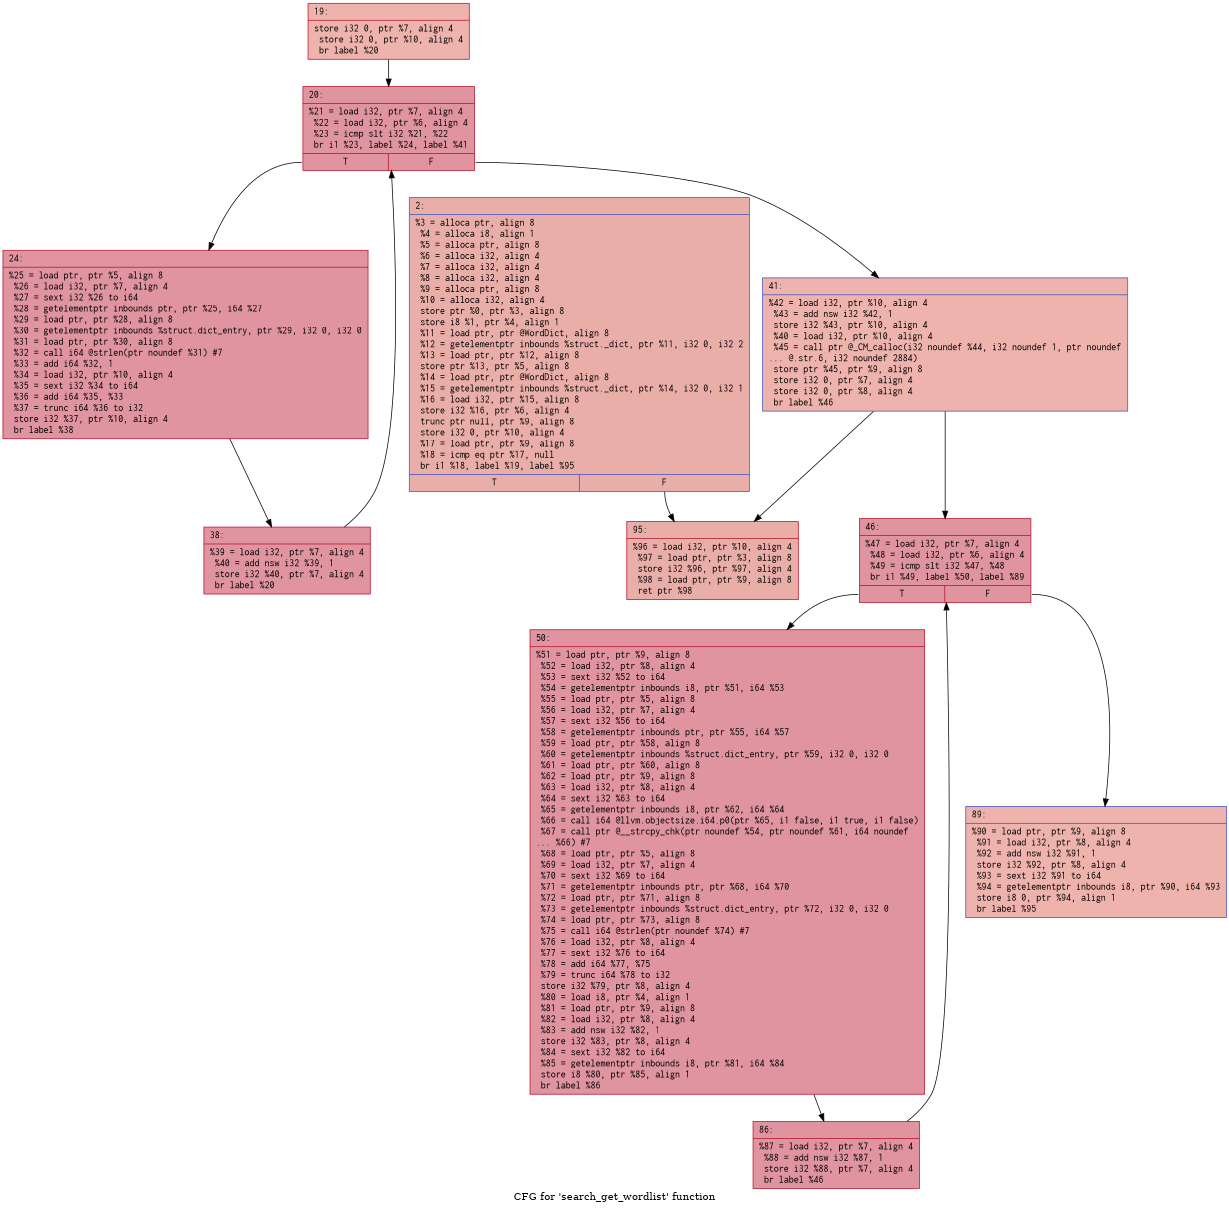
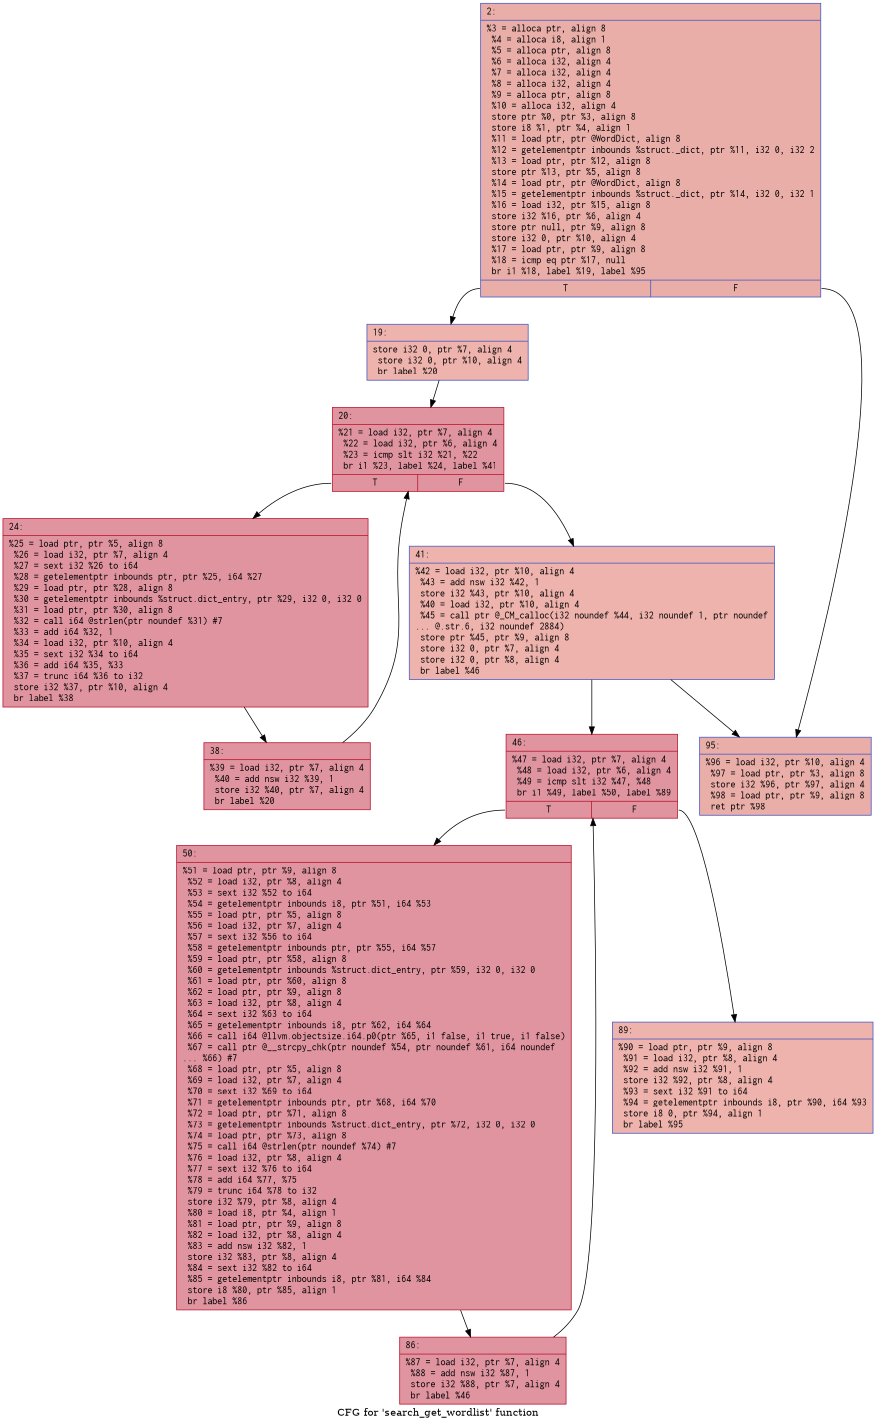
(389, 31) -> (448, 352)
none -> (462, 298)
(495, 421) -> (566, 227)
(713, 561) -> (785, 776)
